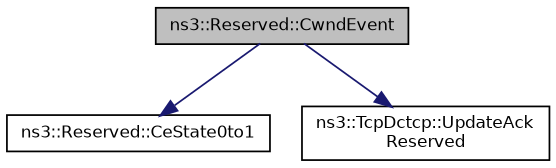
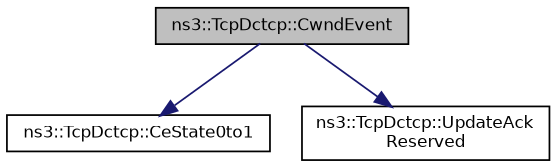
(282, 26) -> (282, 26)
(138, 133) -> (138, 133)
